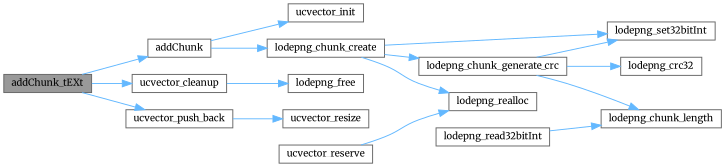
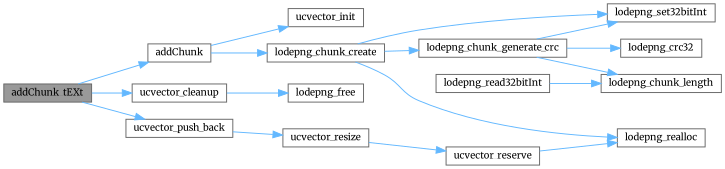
none -> (403, 146)
